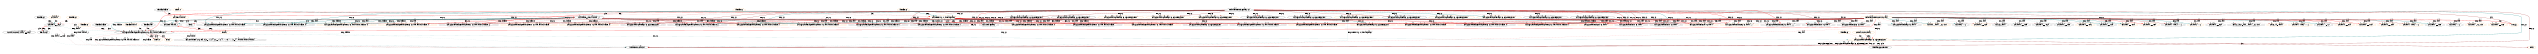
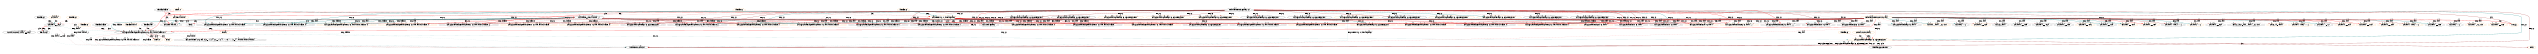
(198, 29) -> (165, 14)
